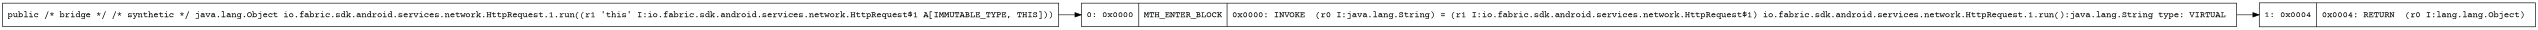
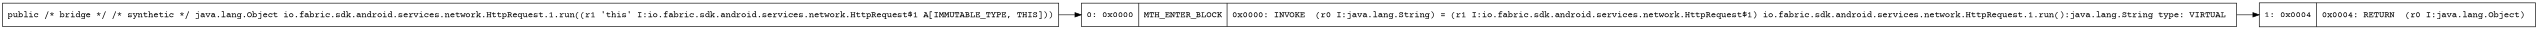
(2426, 15) -> (2426, 15)
